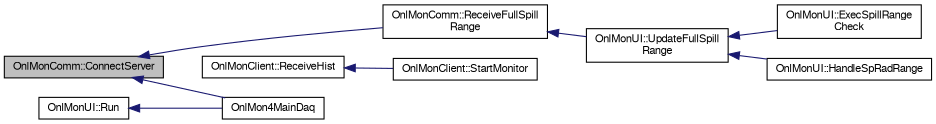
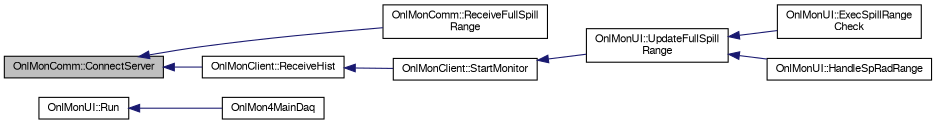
(572, 35) -> (567, 57)
(184, 89) -> (188, 67)
